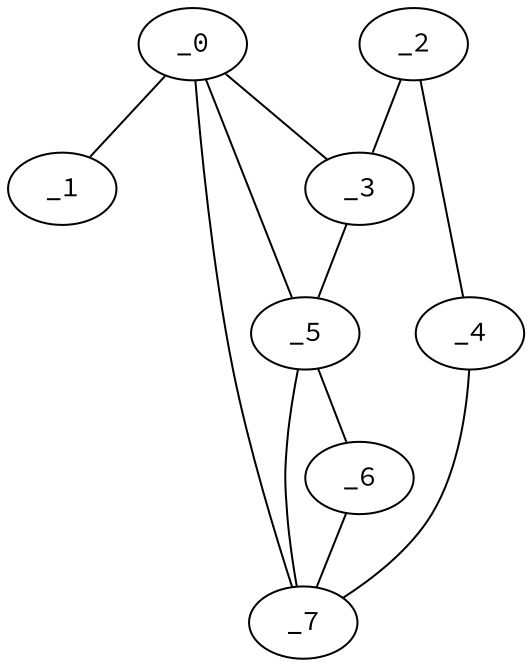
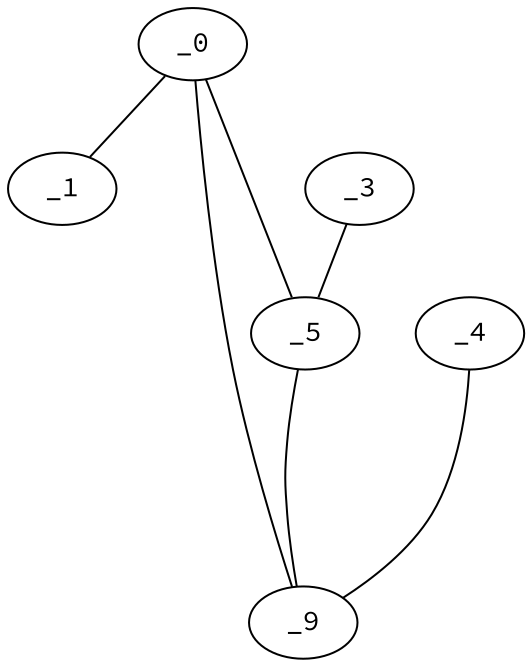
(414, 44) -> none
(276, 117) -> none
(359, 478) -> none
(303, 623) -> (303, 623)
